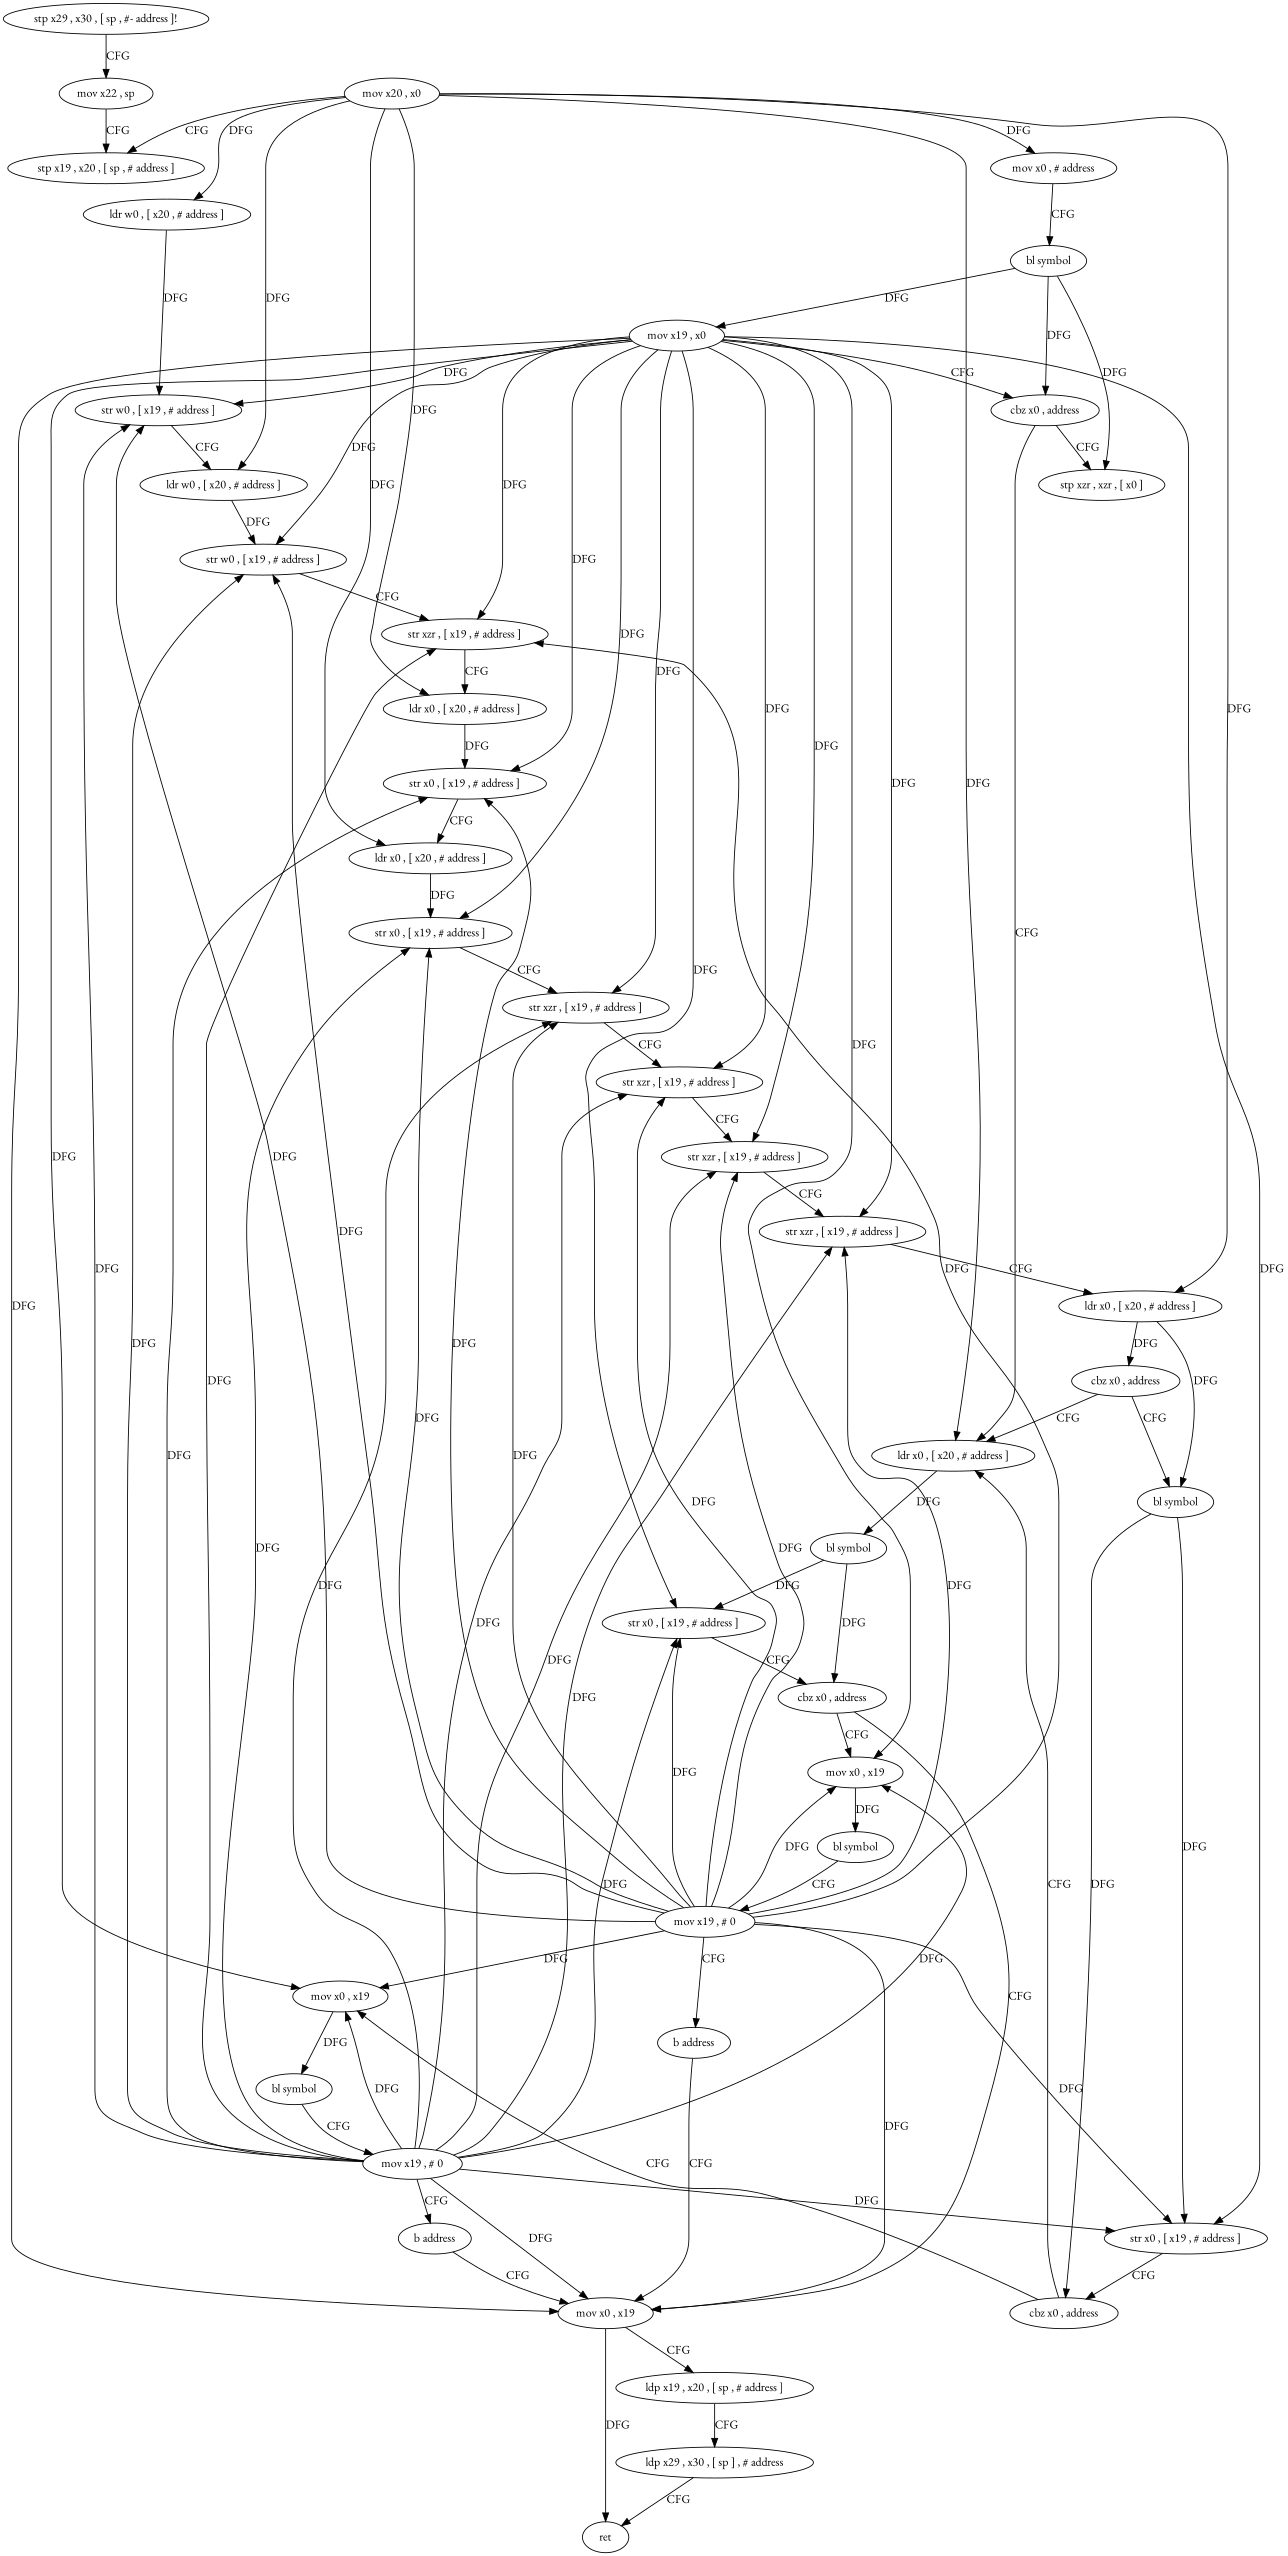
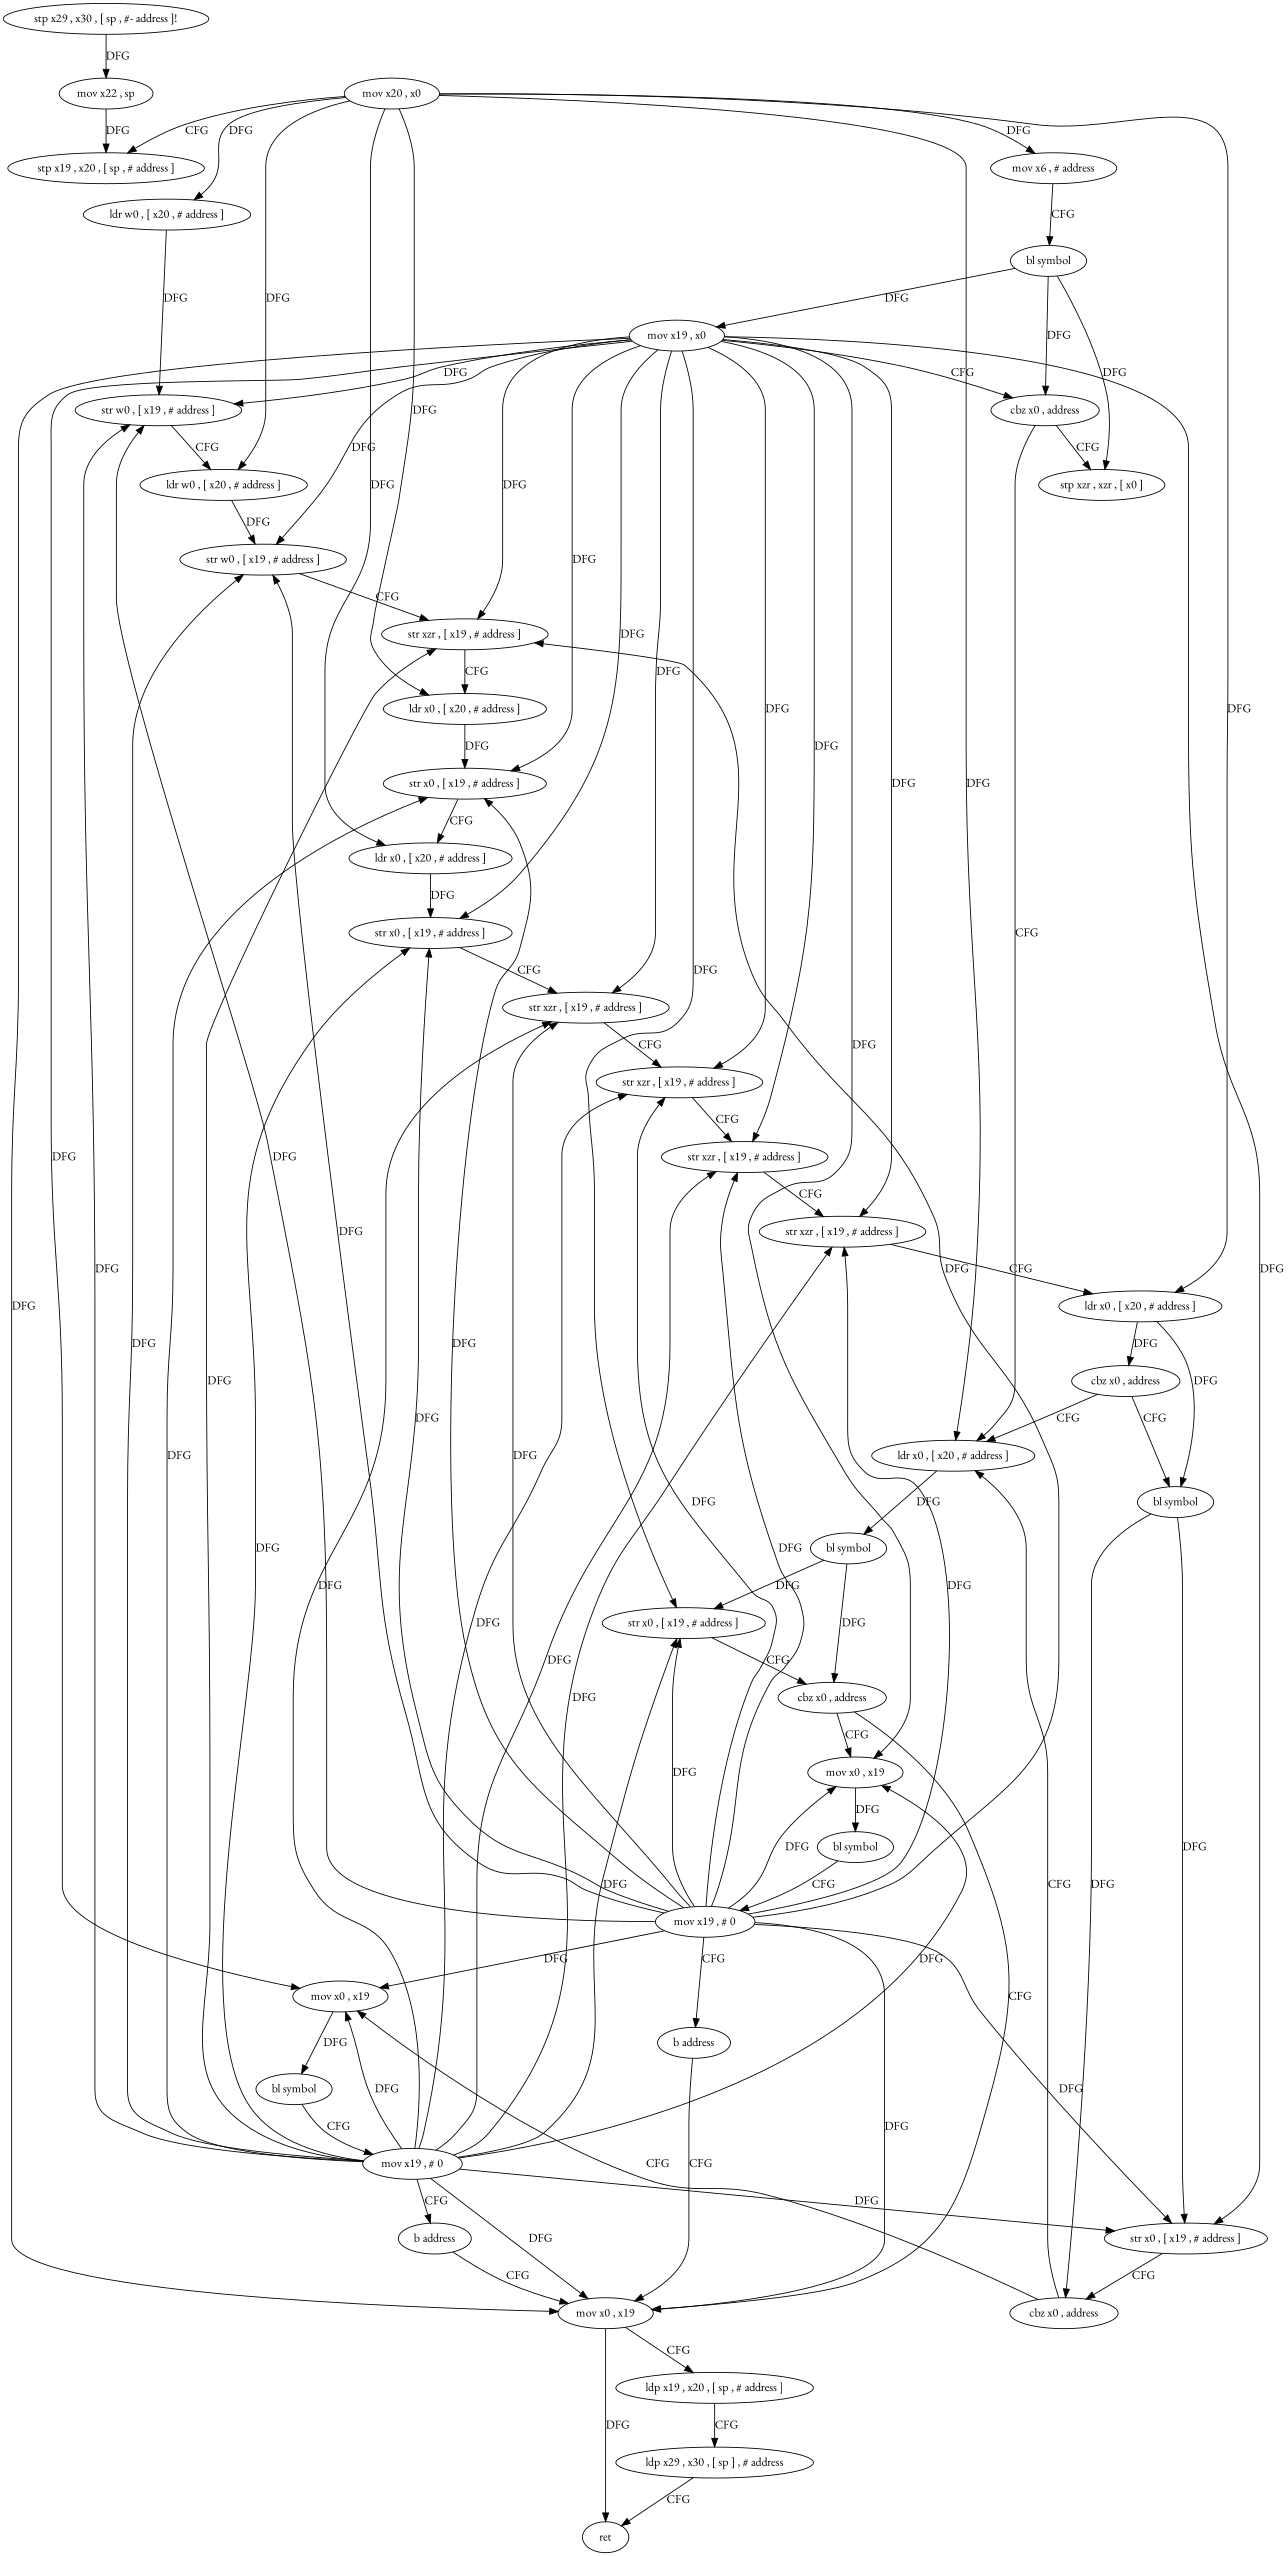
(118, 56) -> (118, 56)
(118, 131) -> (118, 131)
(1054, 168) -> (1054, 168)
